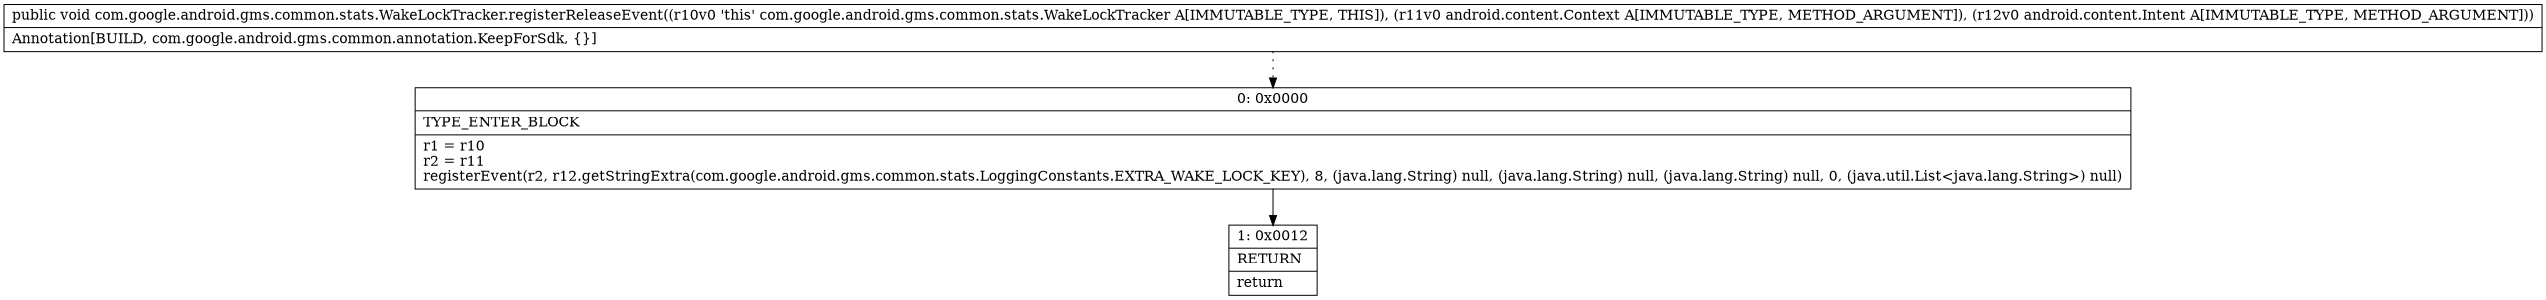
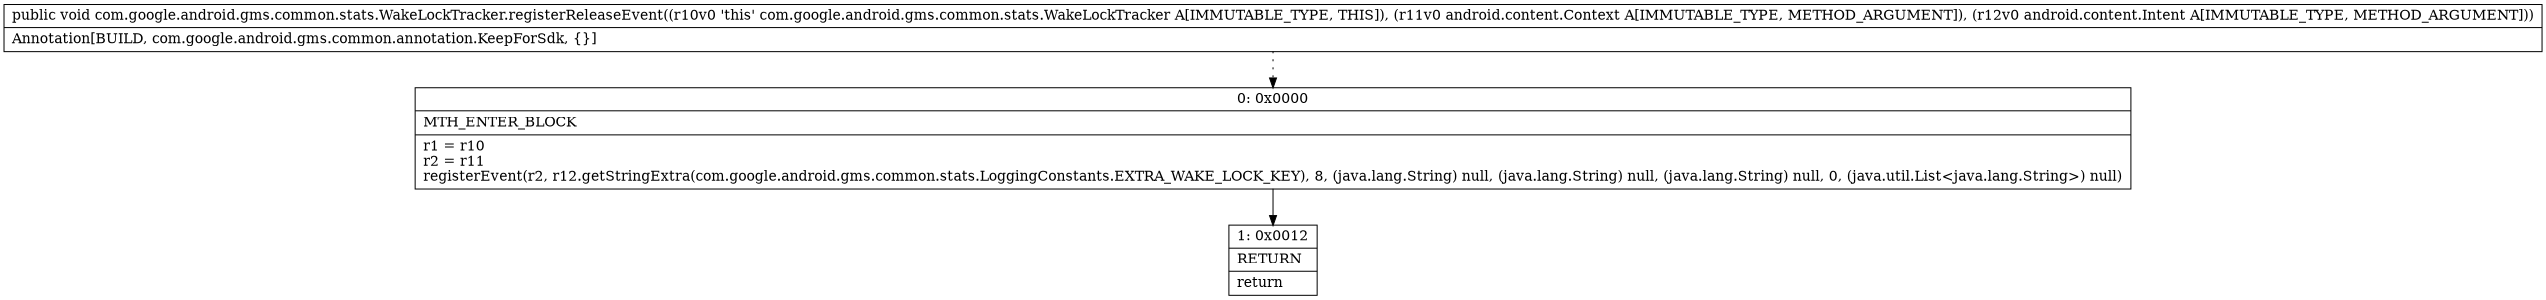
(502, 122) -> (500, 122)
